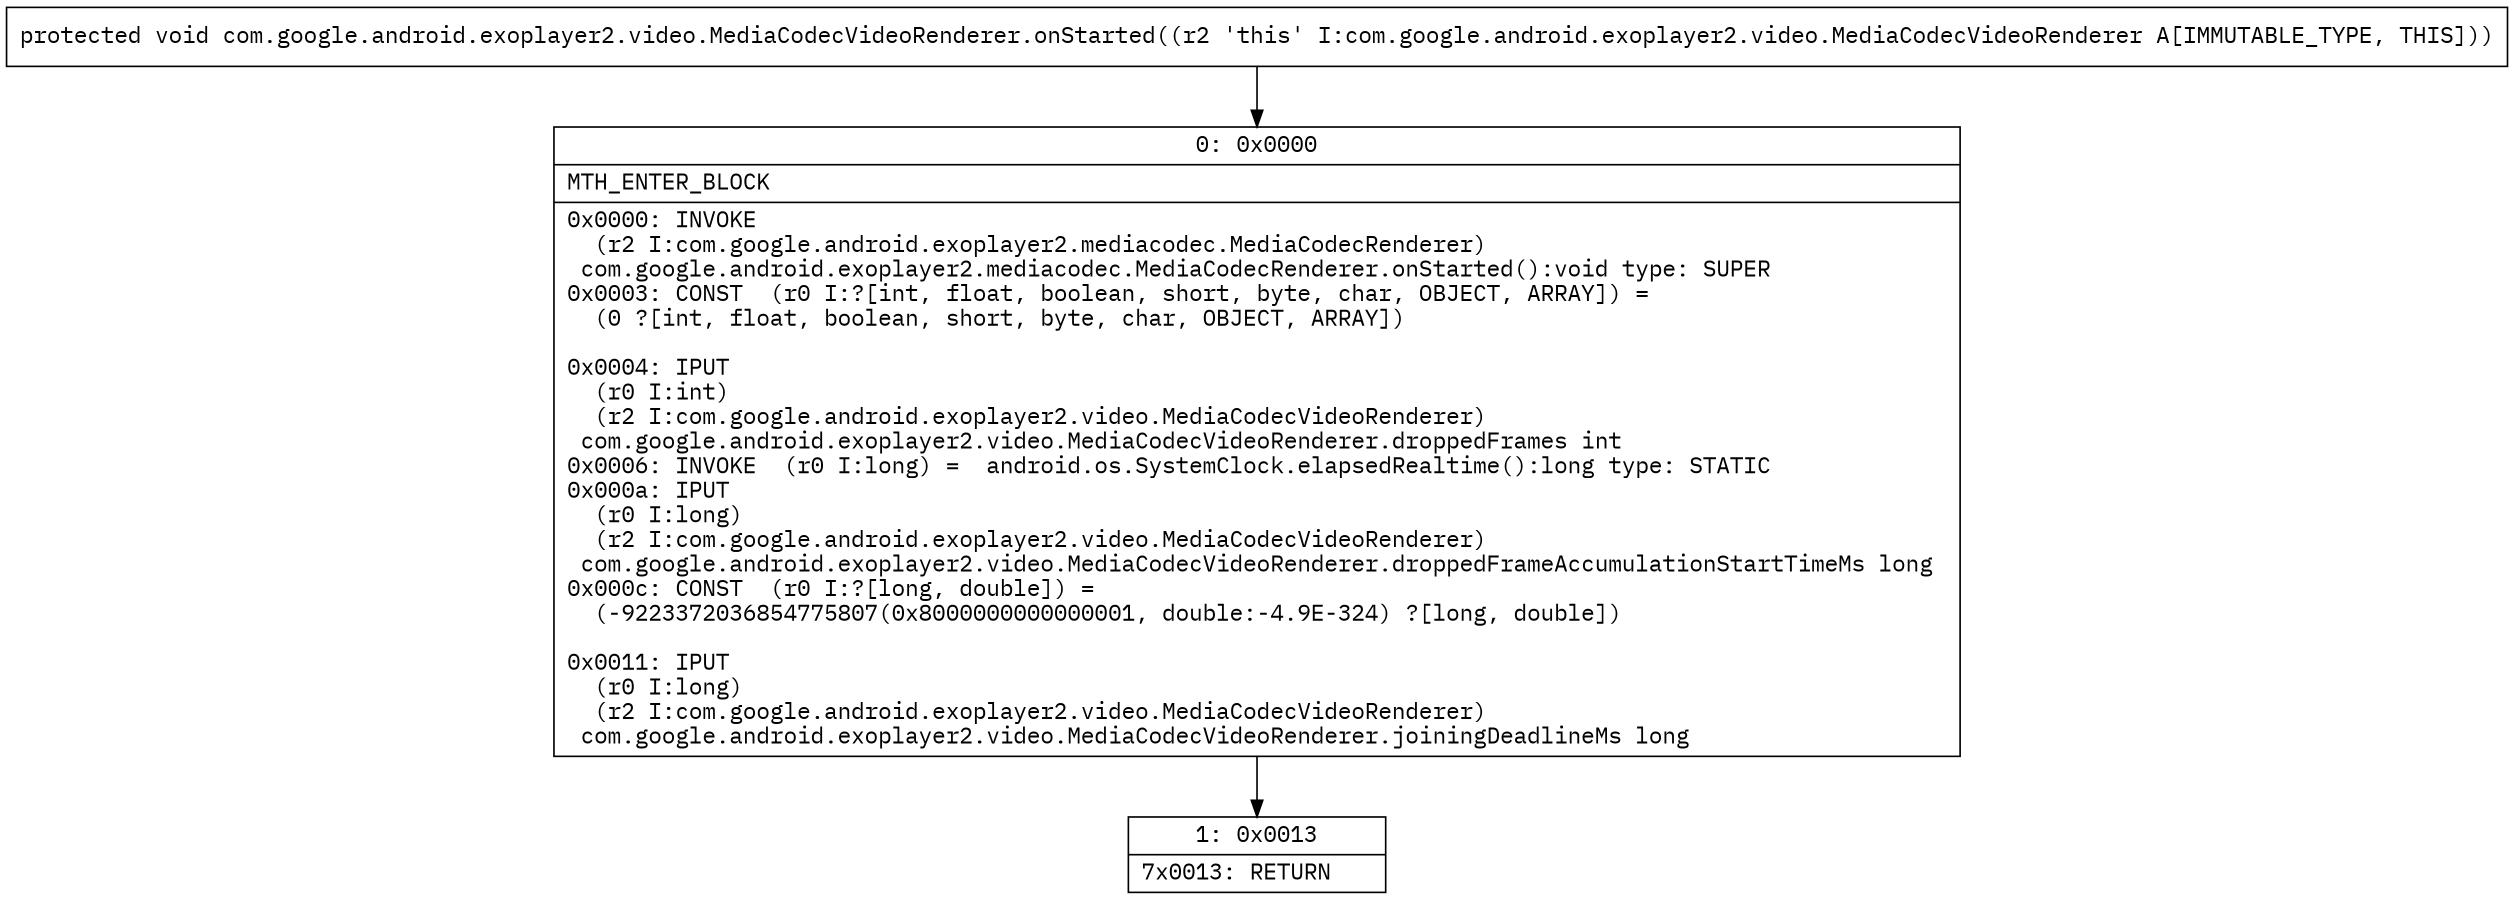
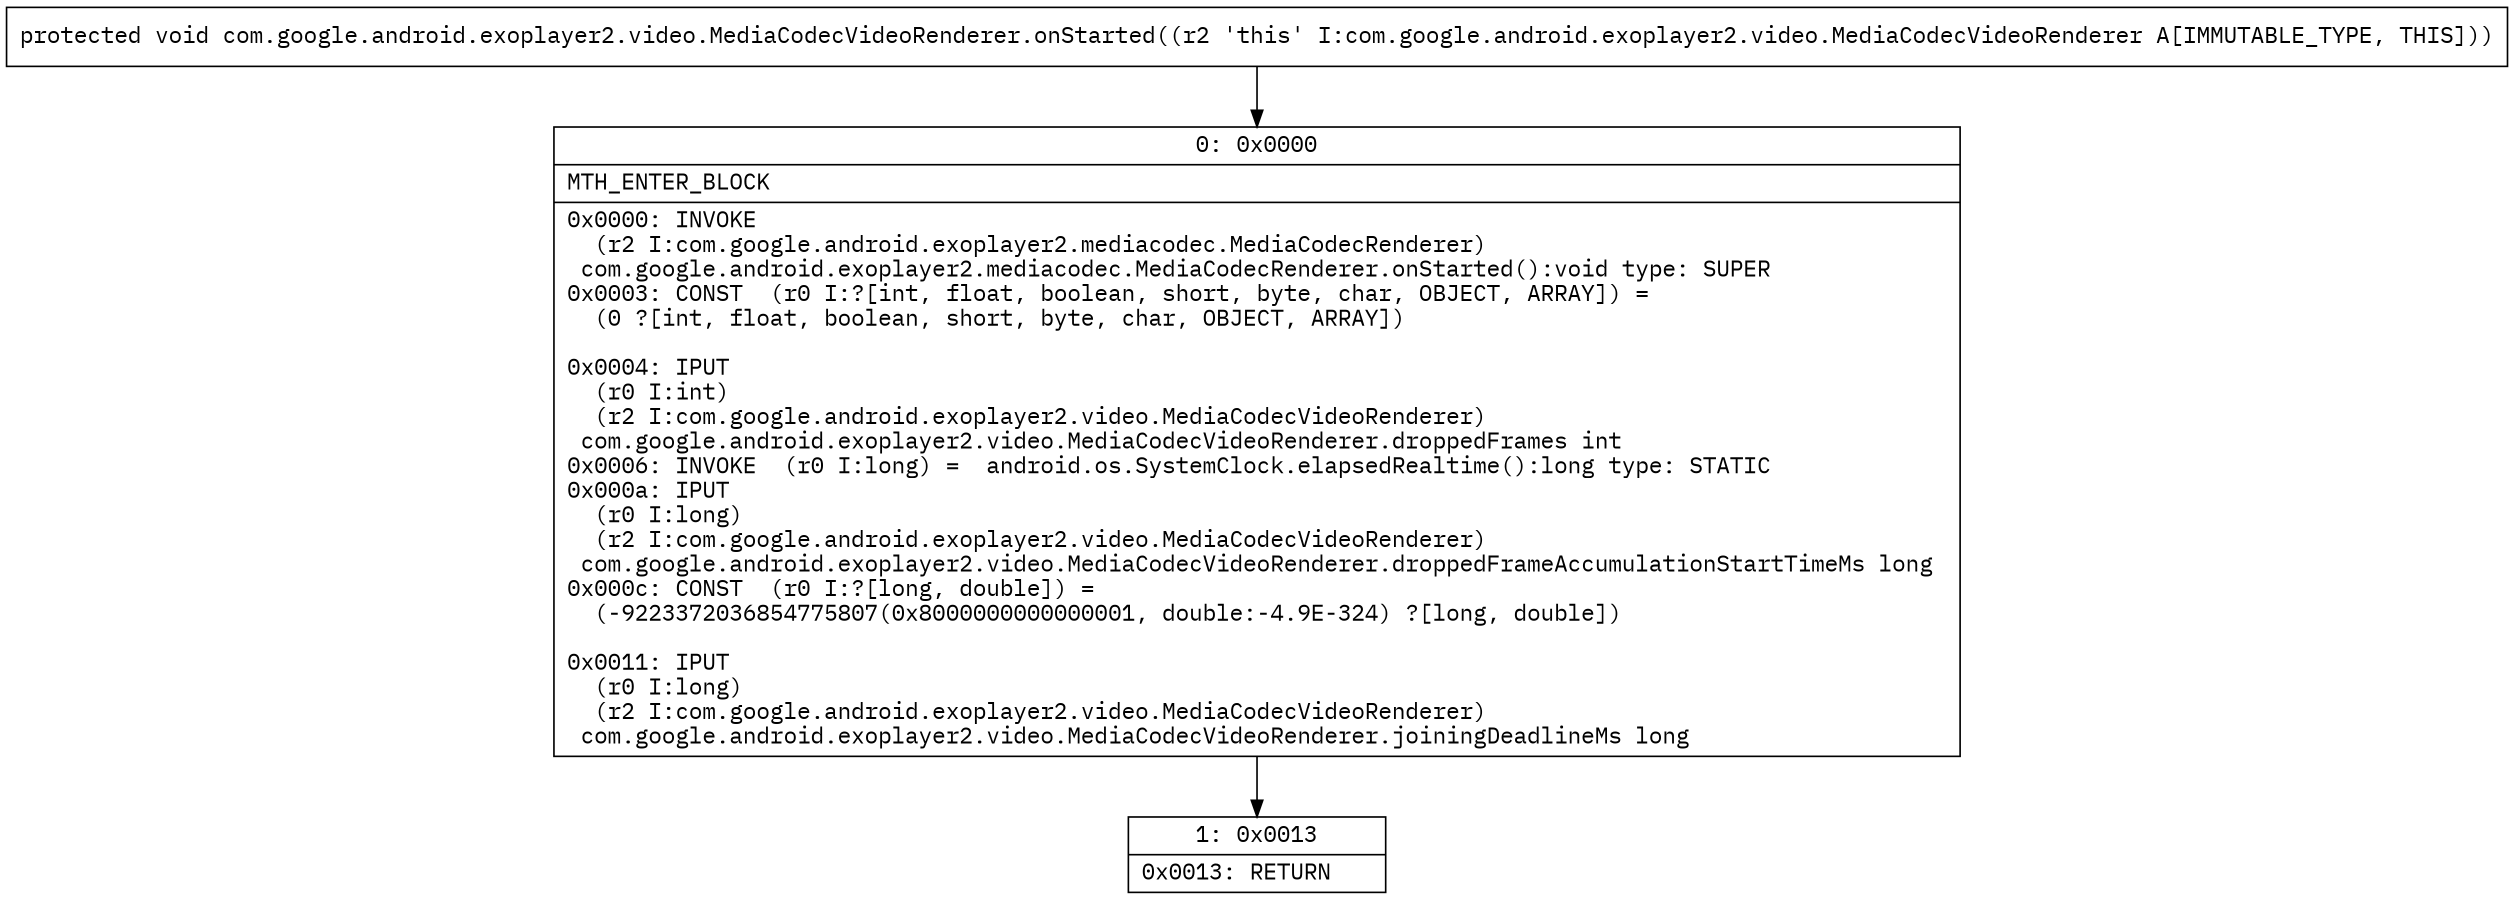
(1257, 873) -> (1257, 873)
